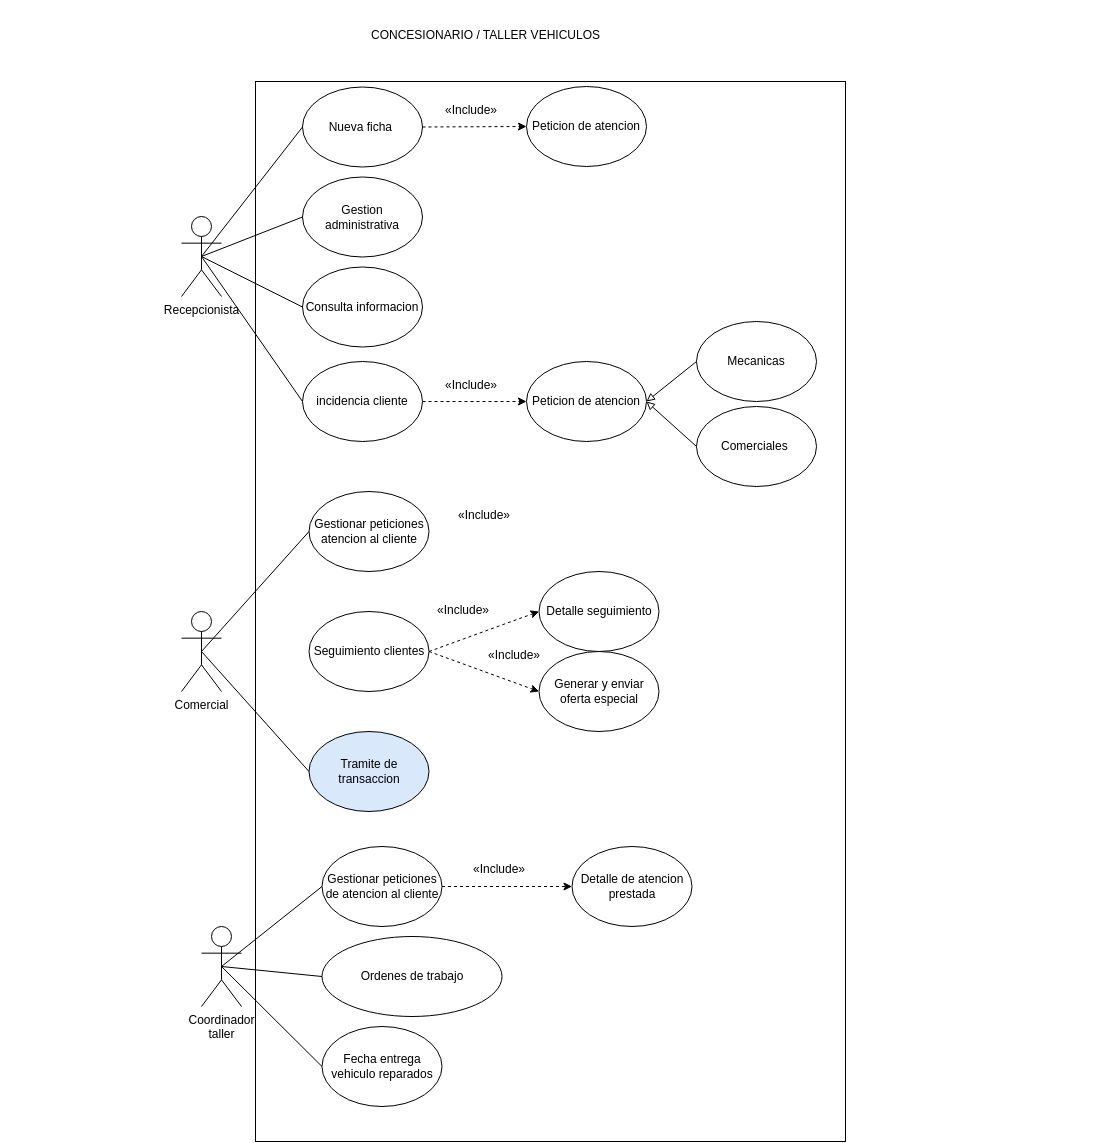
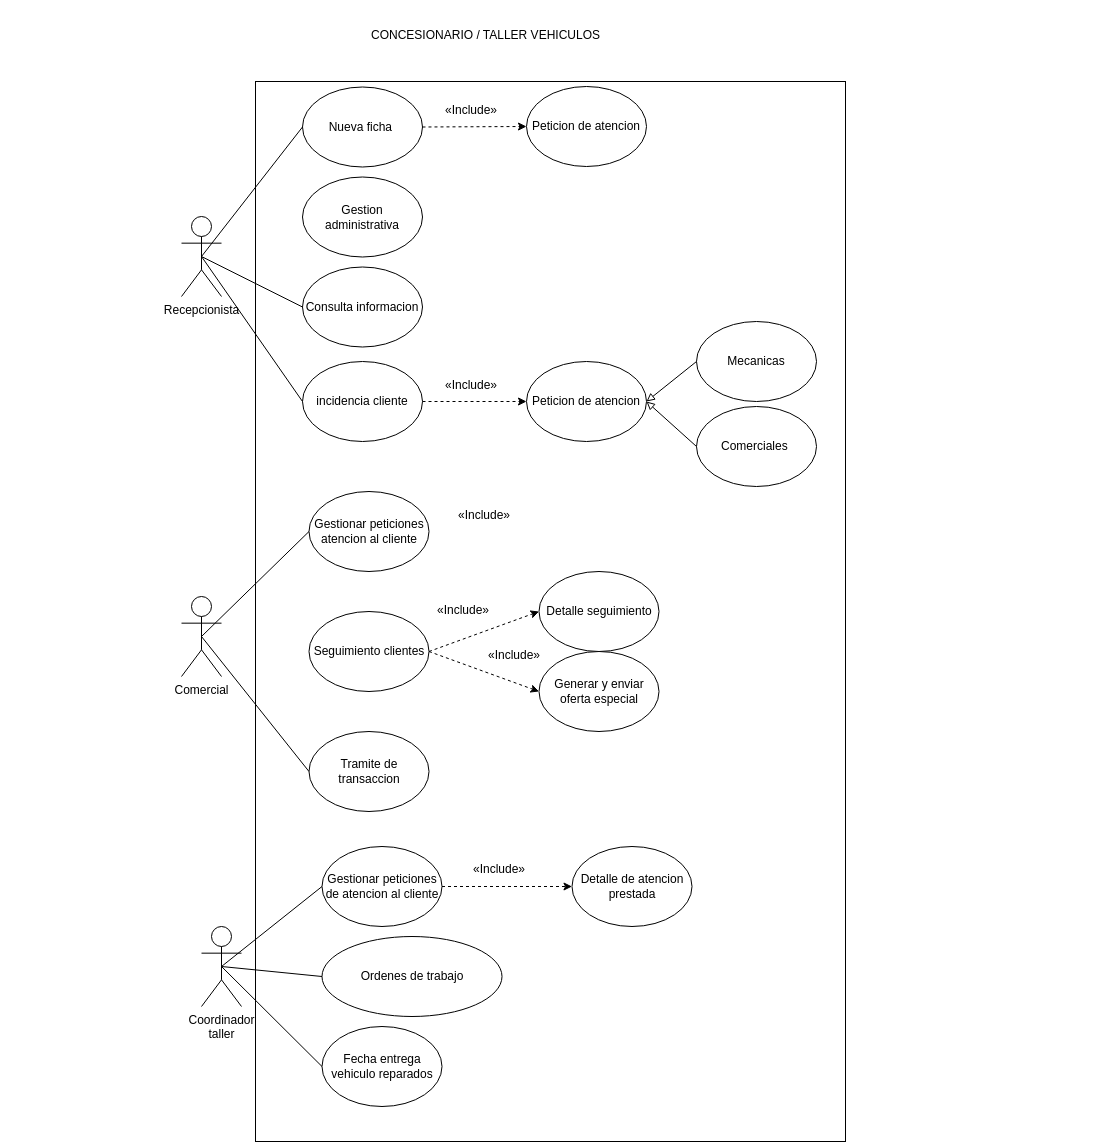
(260, 233) -> none
(202, 652) -> (202, 637)
(369, 772) -> (369, 772)
